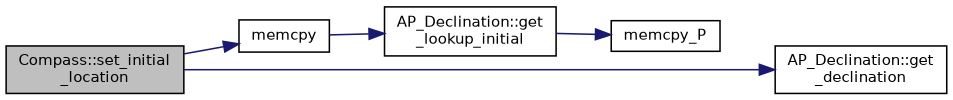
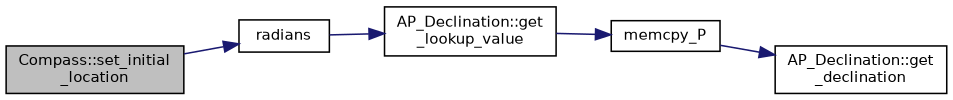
(470, 31) -> (470, 31)
(284, 36) -> (284, 36)
(472, 70) -> (740, 49)
